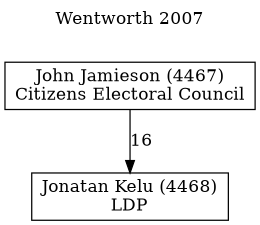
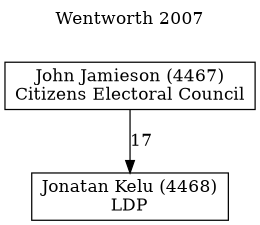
(142, 141) -> (142, 141)
